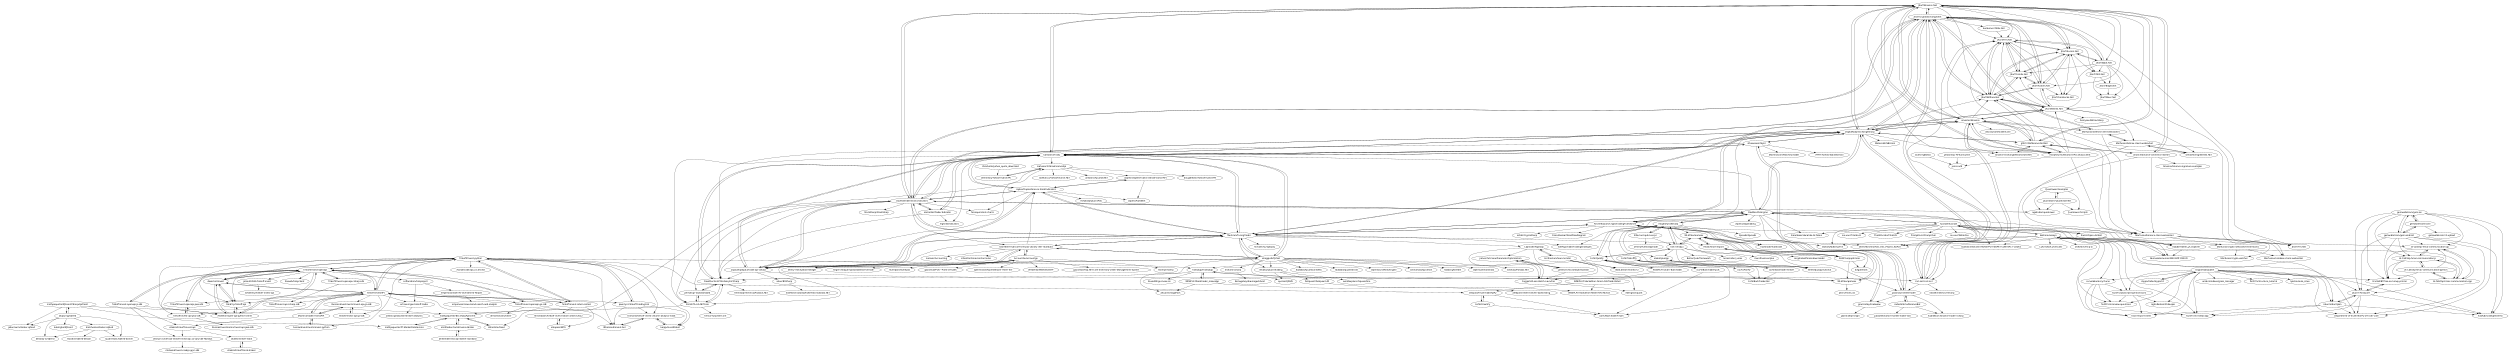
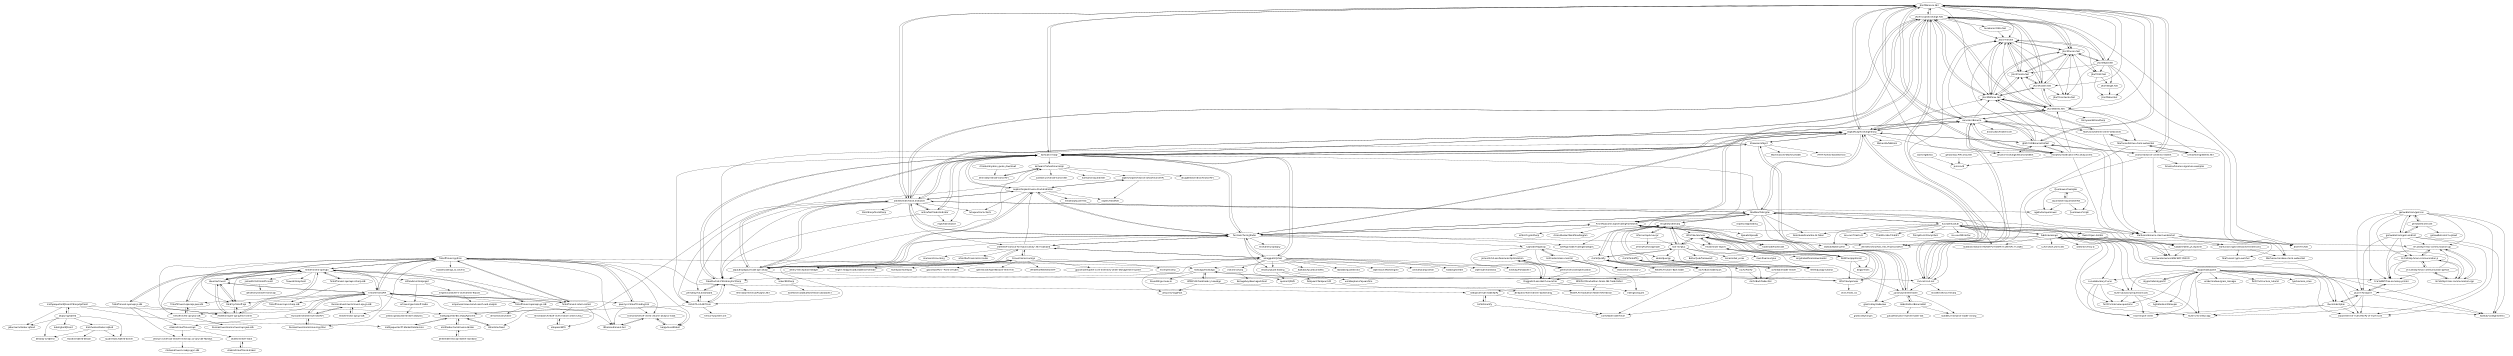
(1645, 259) -> (1648, 260)
(311, 316) -> (307, 316)
